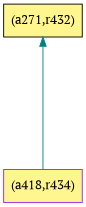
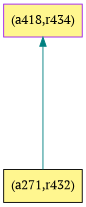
(43, 108) -> (43, 108)
